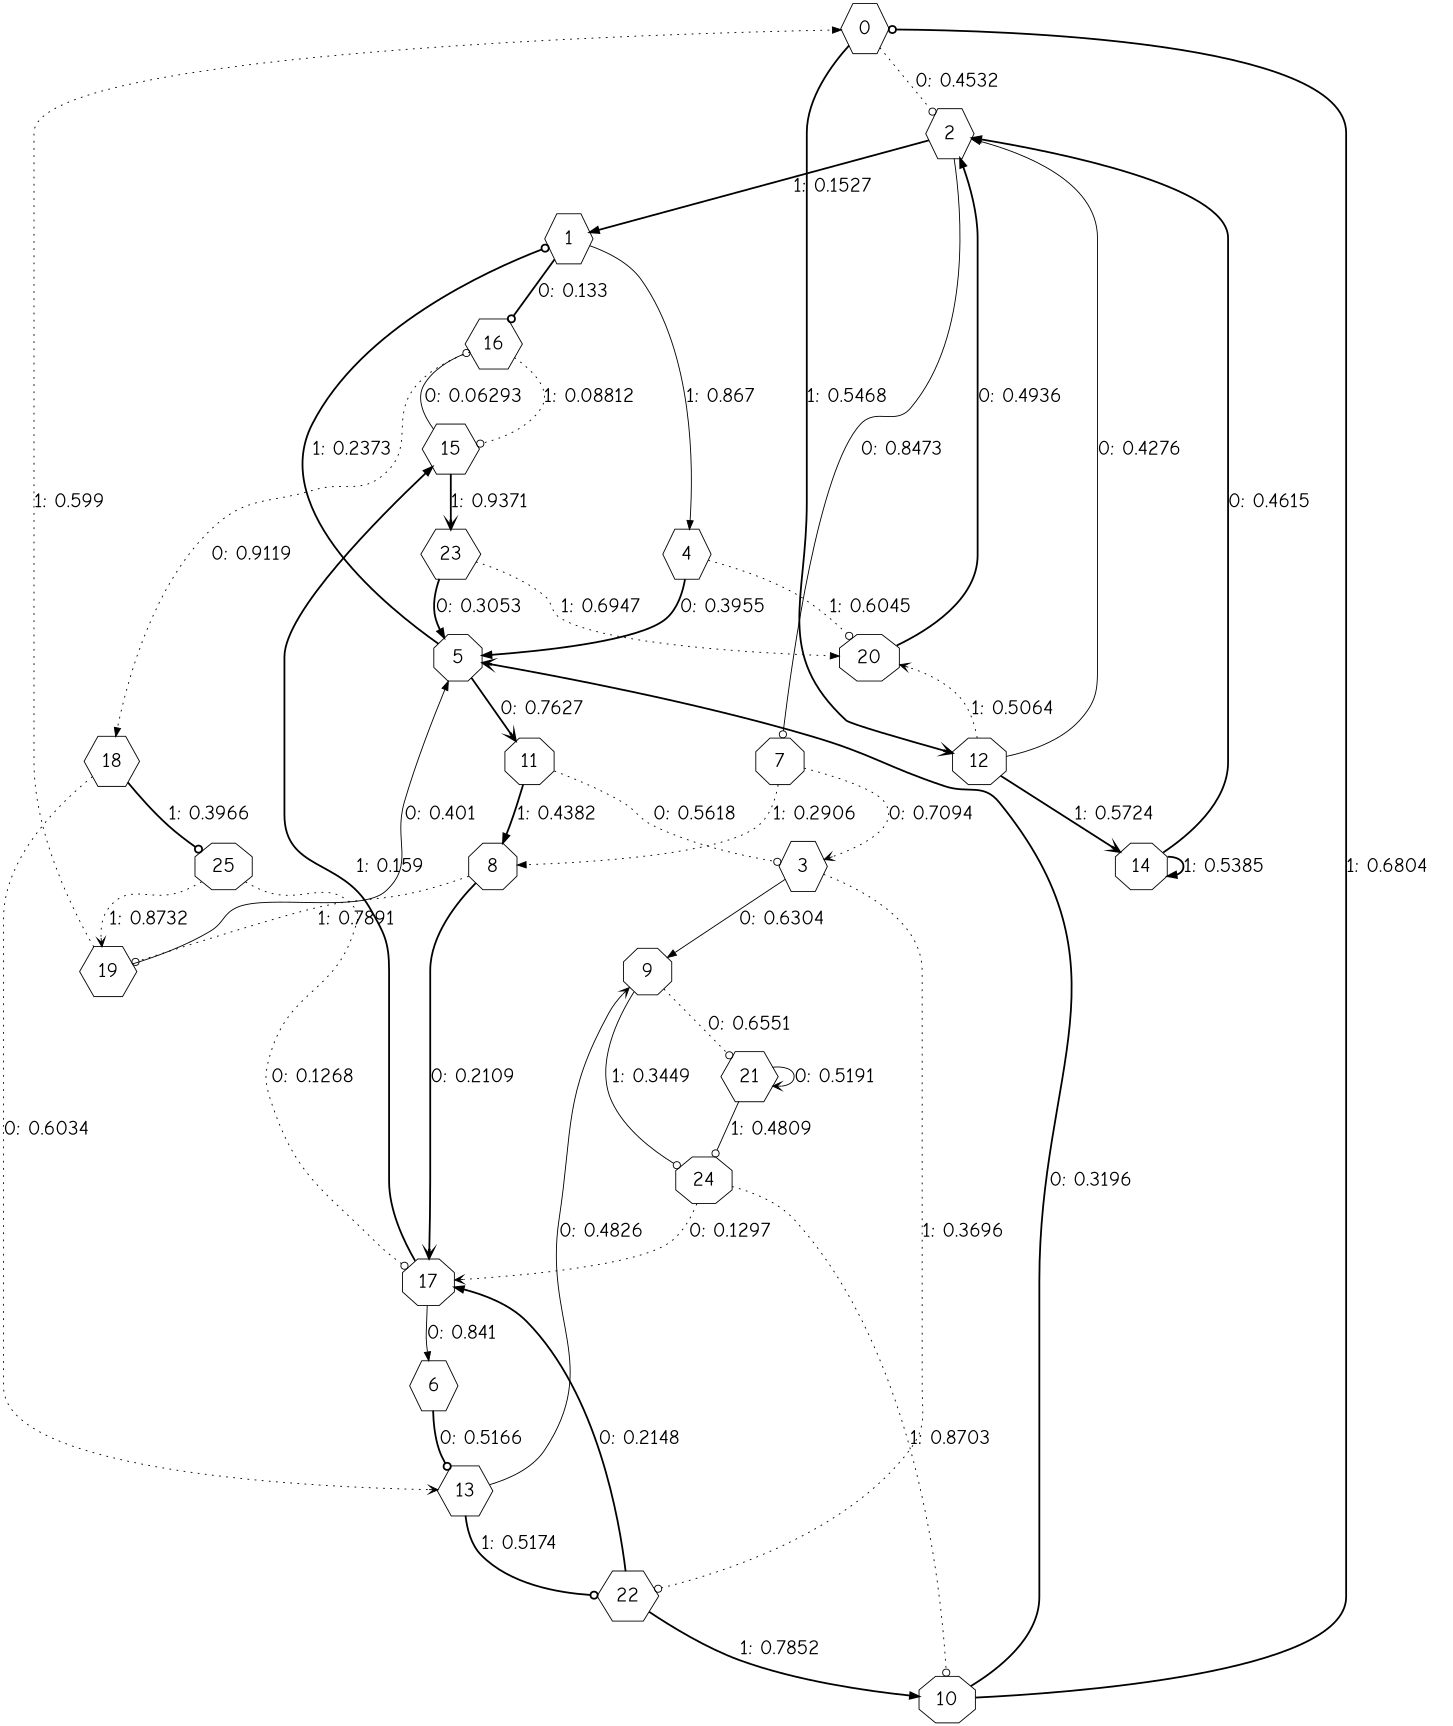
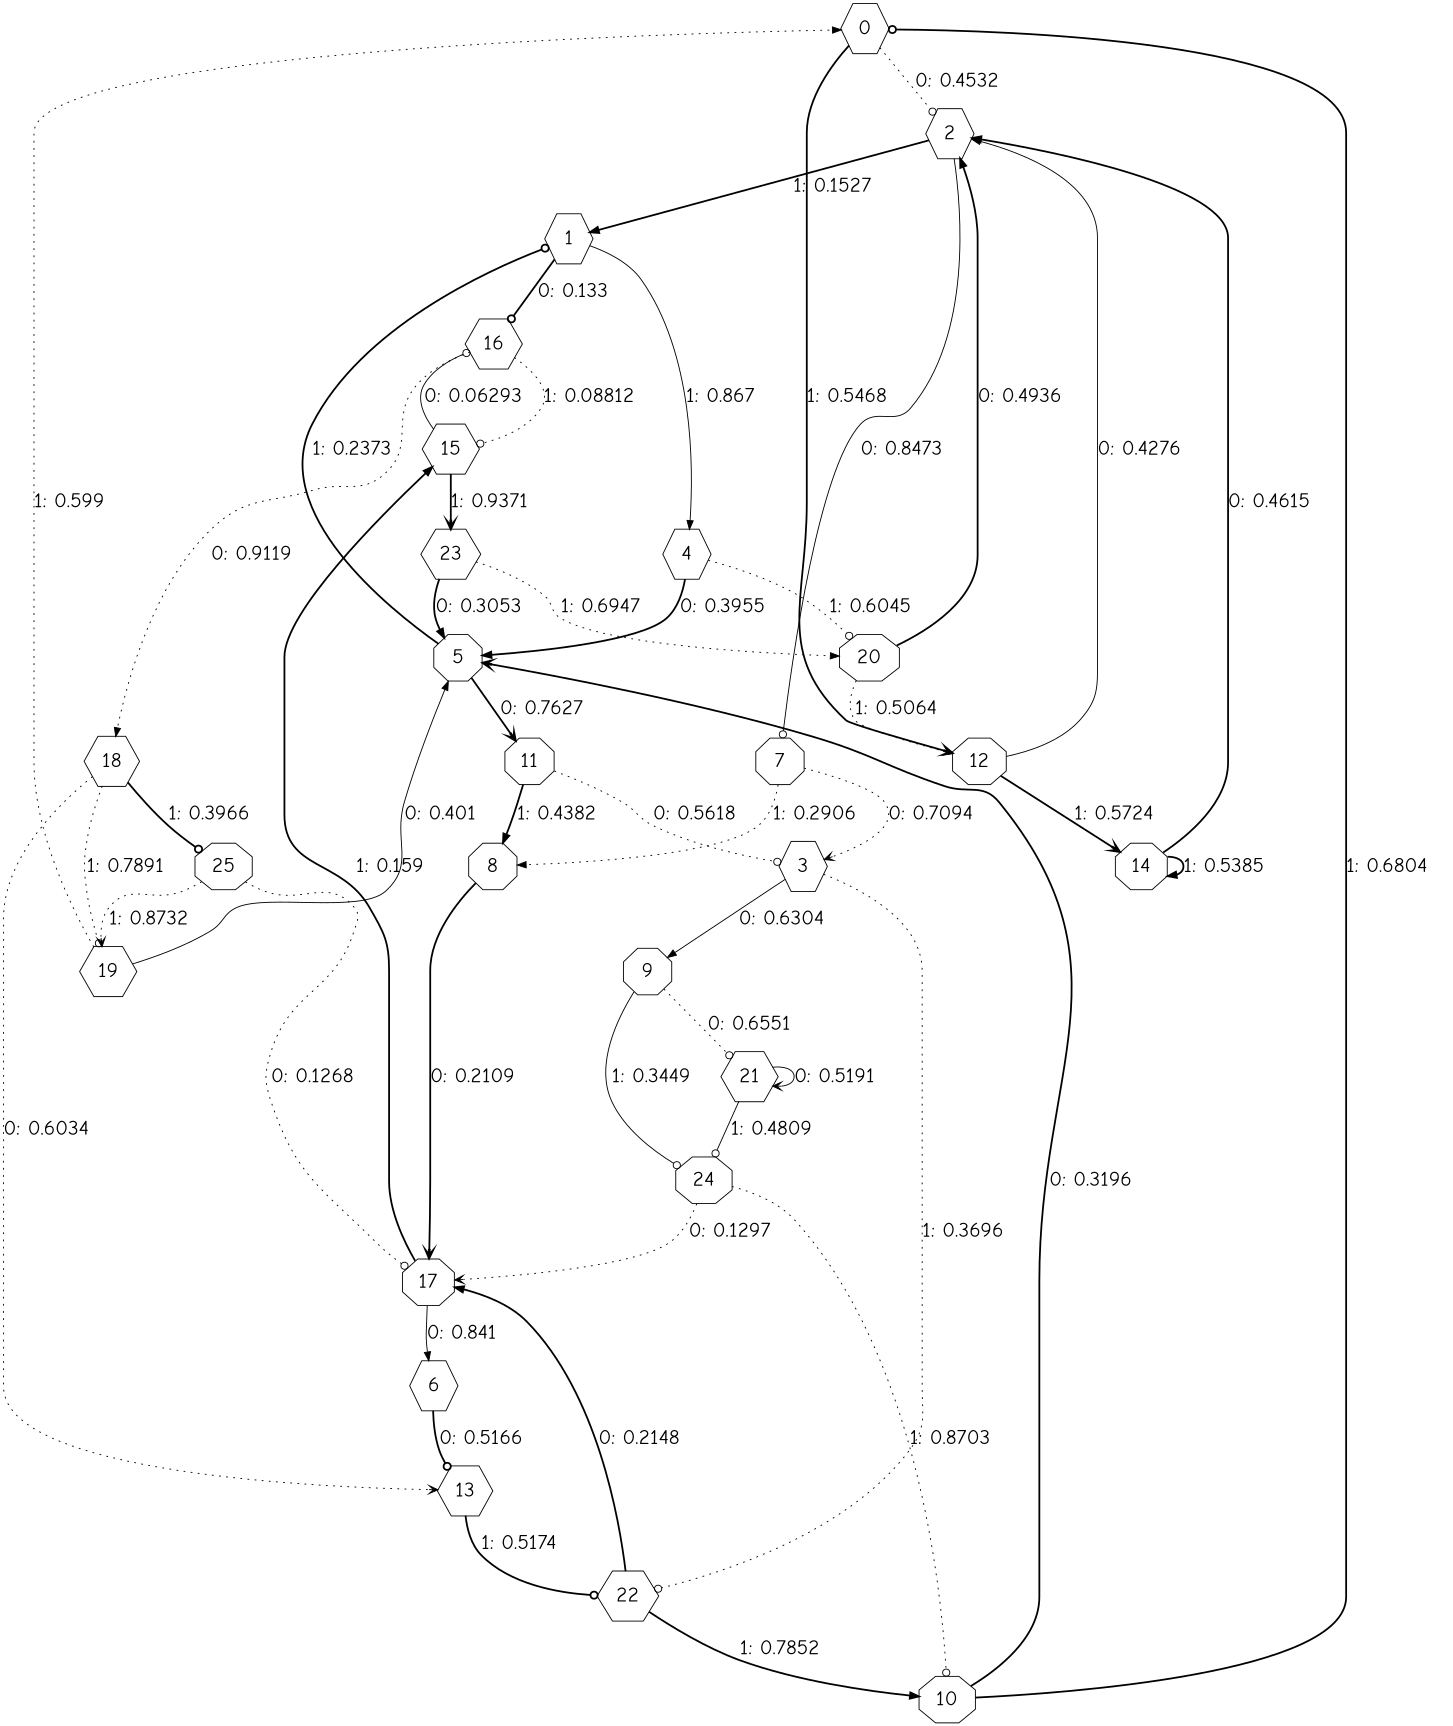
(954, 692) -> (853, 717)
(302, 911) -> (84, 863)
(557, 1252) -> none
